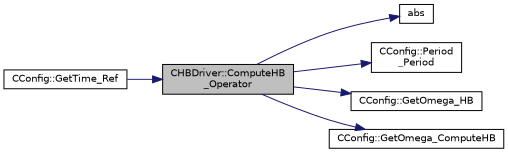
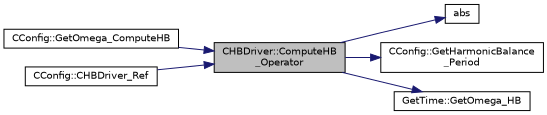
(416, 58) -> (462, 58)
(65, 79) -> (91, 76)
(416, 101) -> (462, 101)
(308, 113) -> (191, 49)
